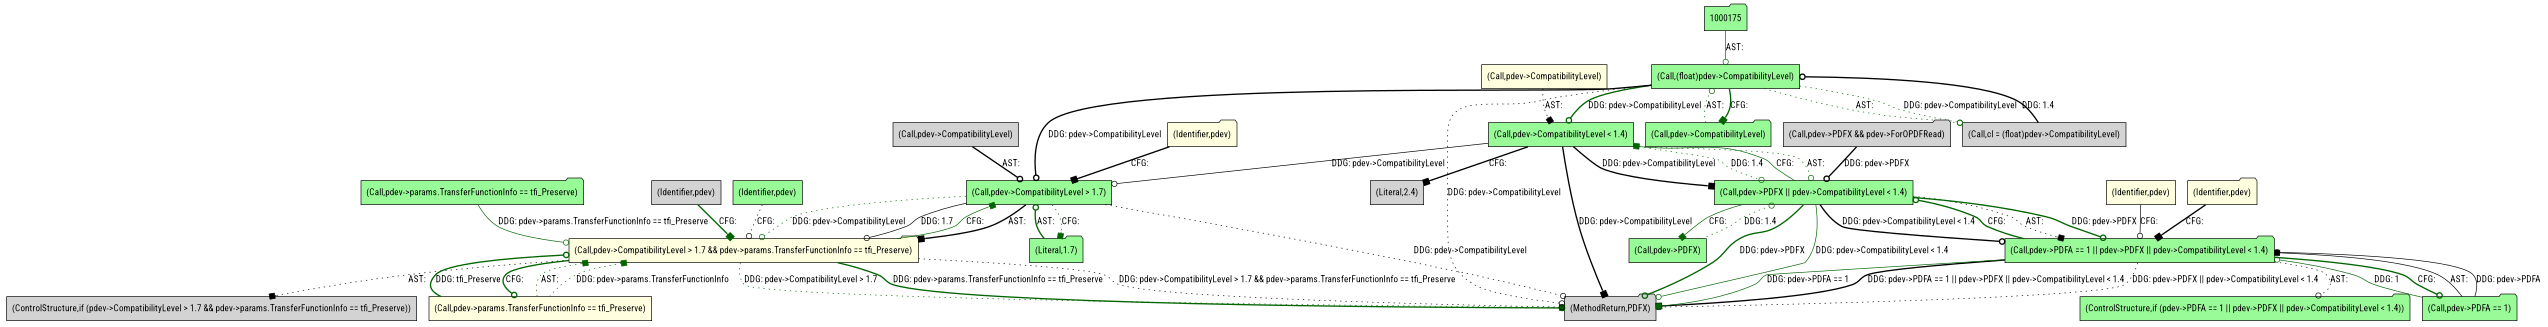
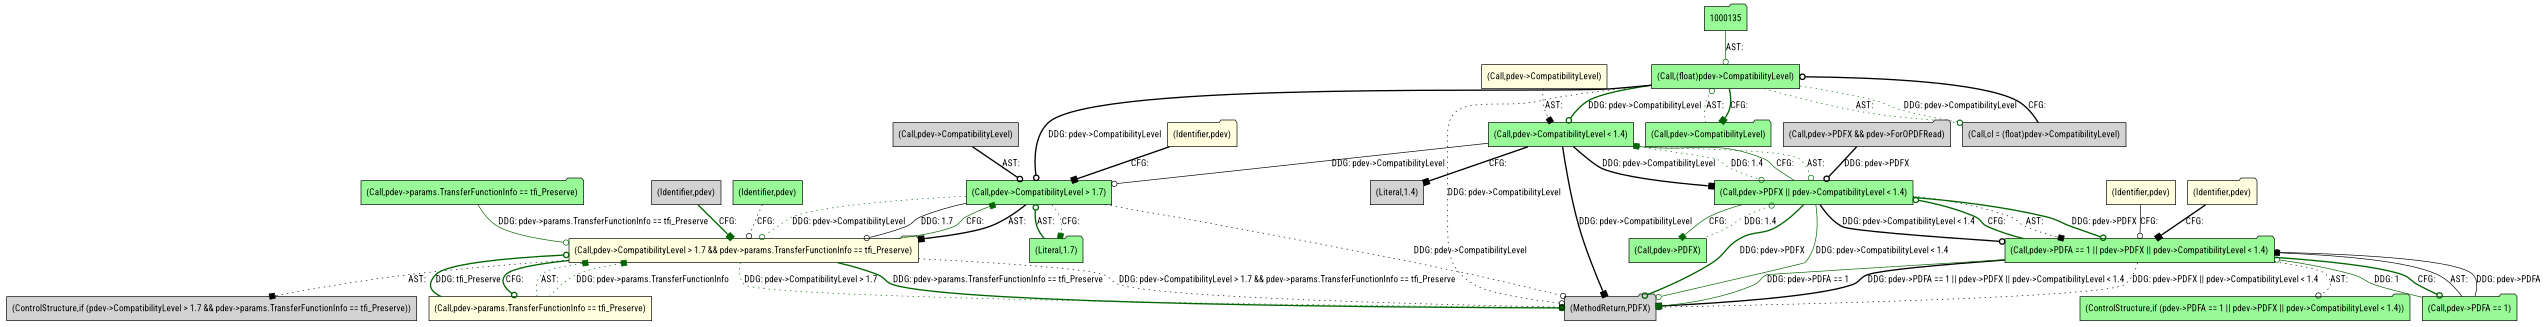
(1726, 19) -> (1726, 19)
(2038, 106) -> (2038, 106)
(1397, 193) -> (1397, 193)
